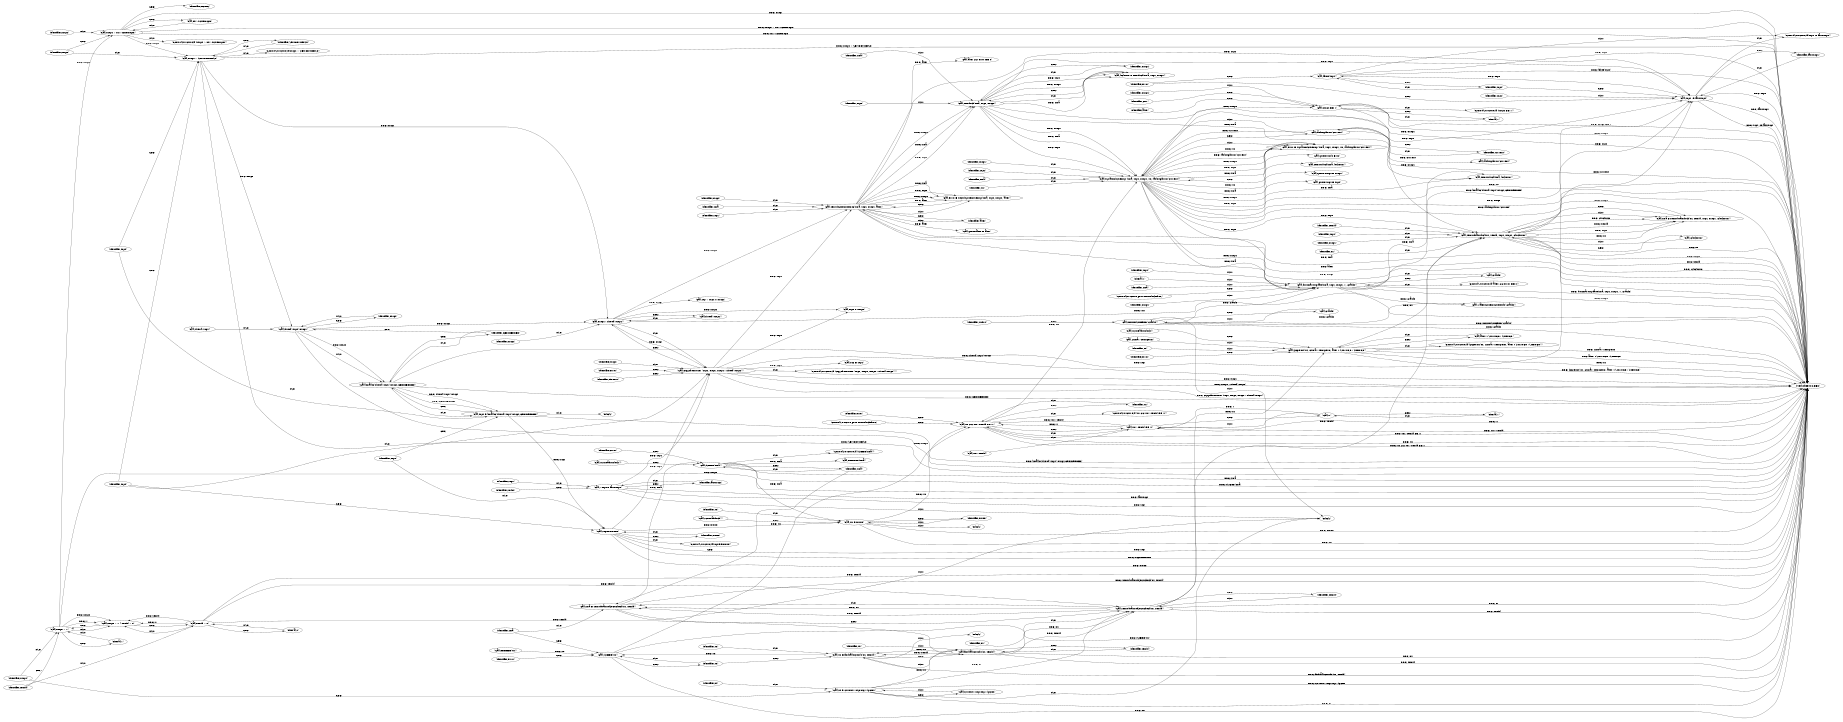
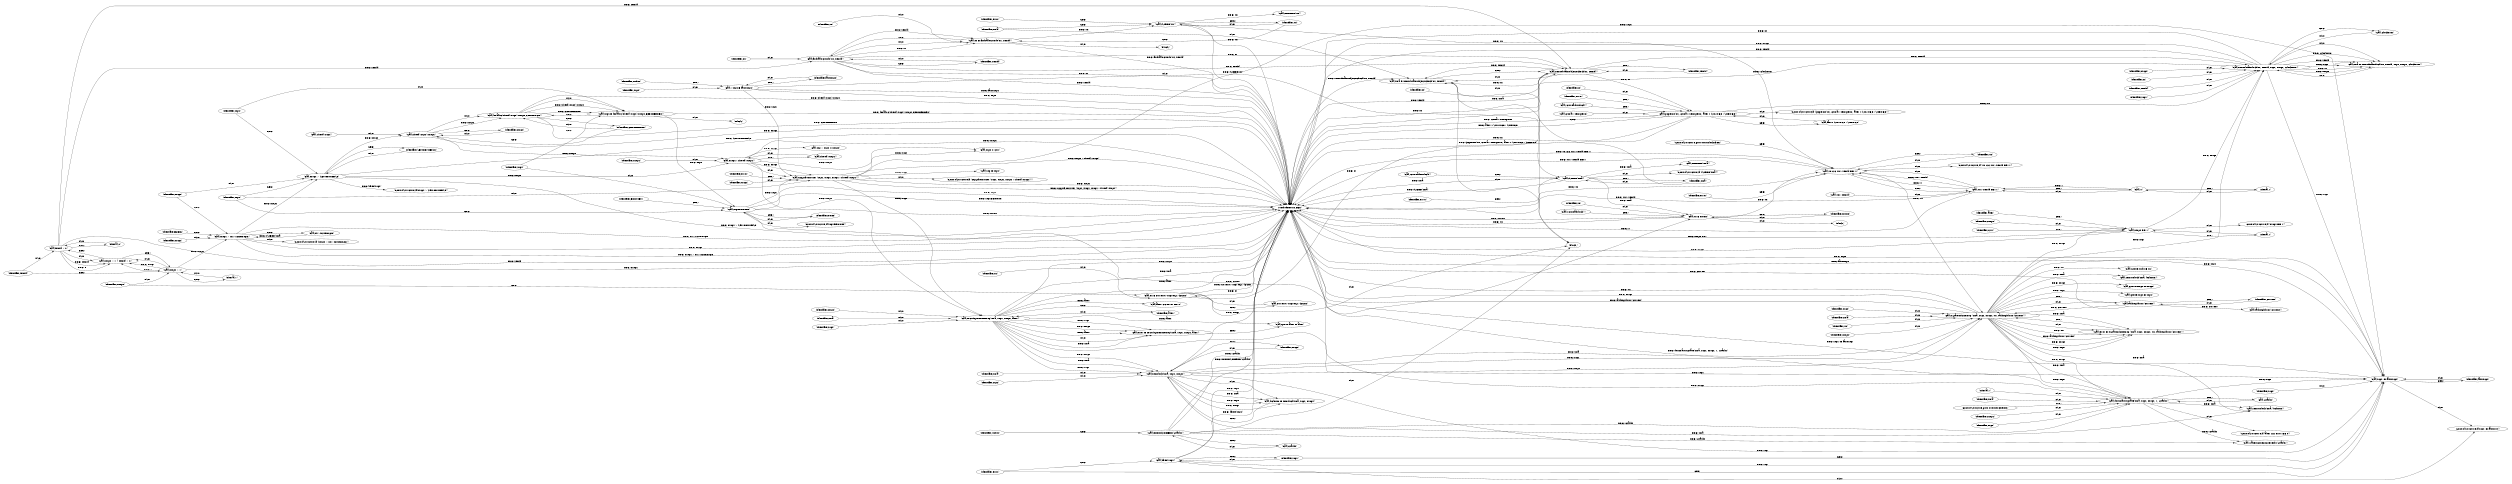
(149, 10) -> (198, 234)
(152, 25) -> (270, 236)
(1808, 35) -> (2478, 429)
(247, 53) -> (372, 186)
(1494, 190) -> (2265, 380)
none -> (631, 199)
(929, 205) -> (1243, 333)
(854, 309) -> (990, 150)
(1140, 311) -> (990, 141)
(1494, 336) -> (1840, 122)
(654, 351) -> none
(608, 379) -> none
(388, 385) -> (514, 115)
(1297, 581) -> (1312, 116)
(557, 653) -> (1225, 18)
(920, 676) -> none
